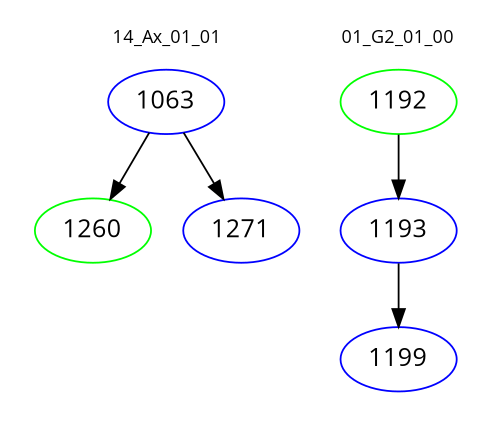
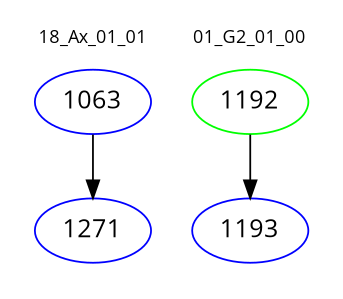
(167, 38) -> (93, 38)
(93, 231) -> none
(399, 359) -> none
